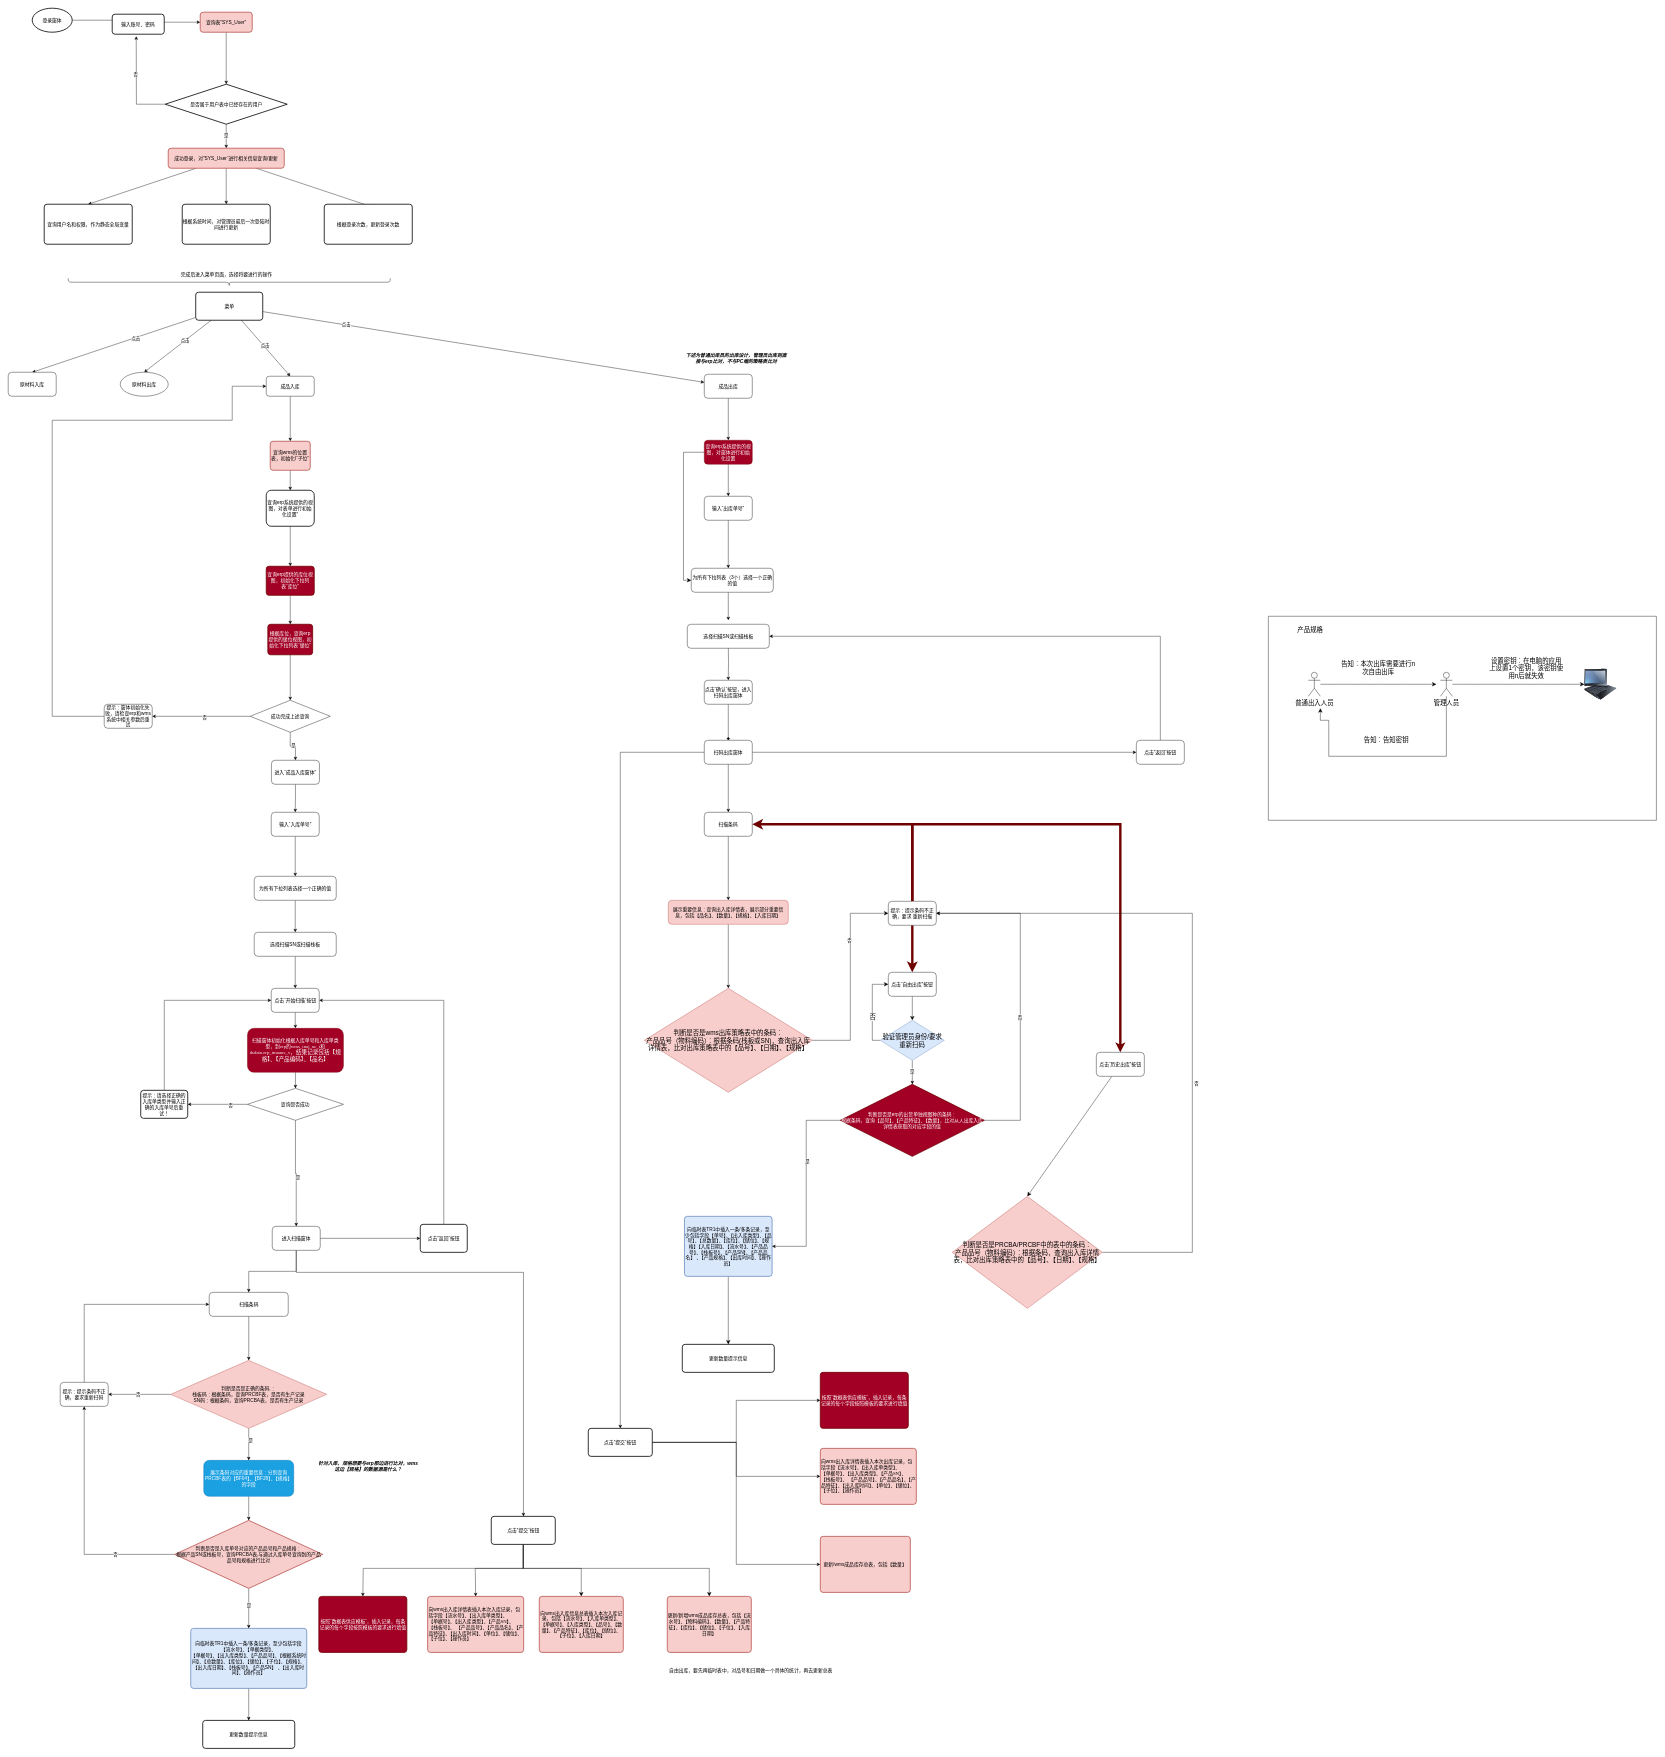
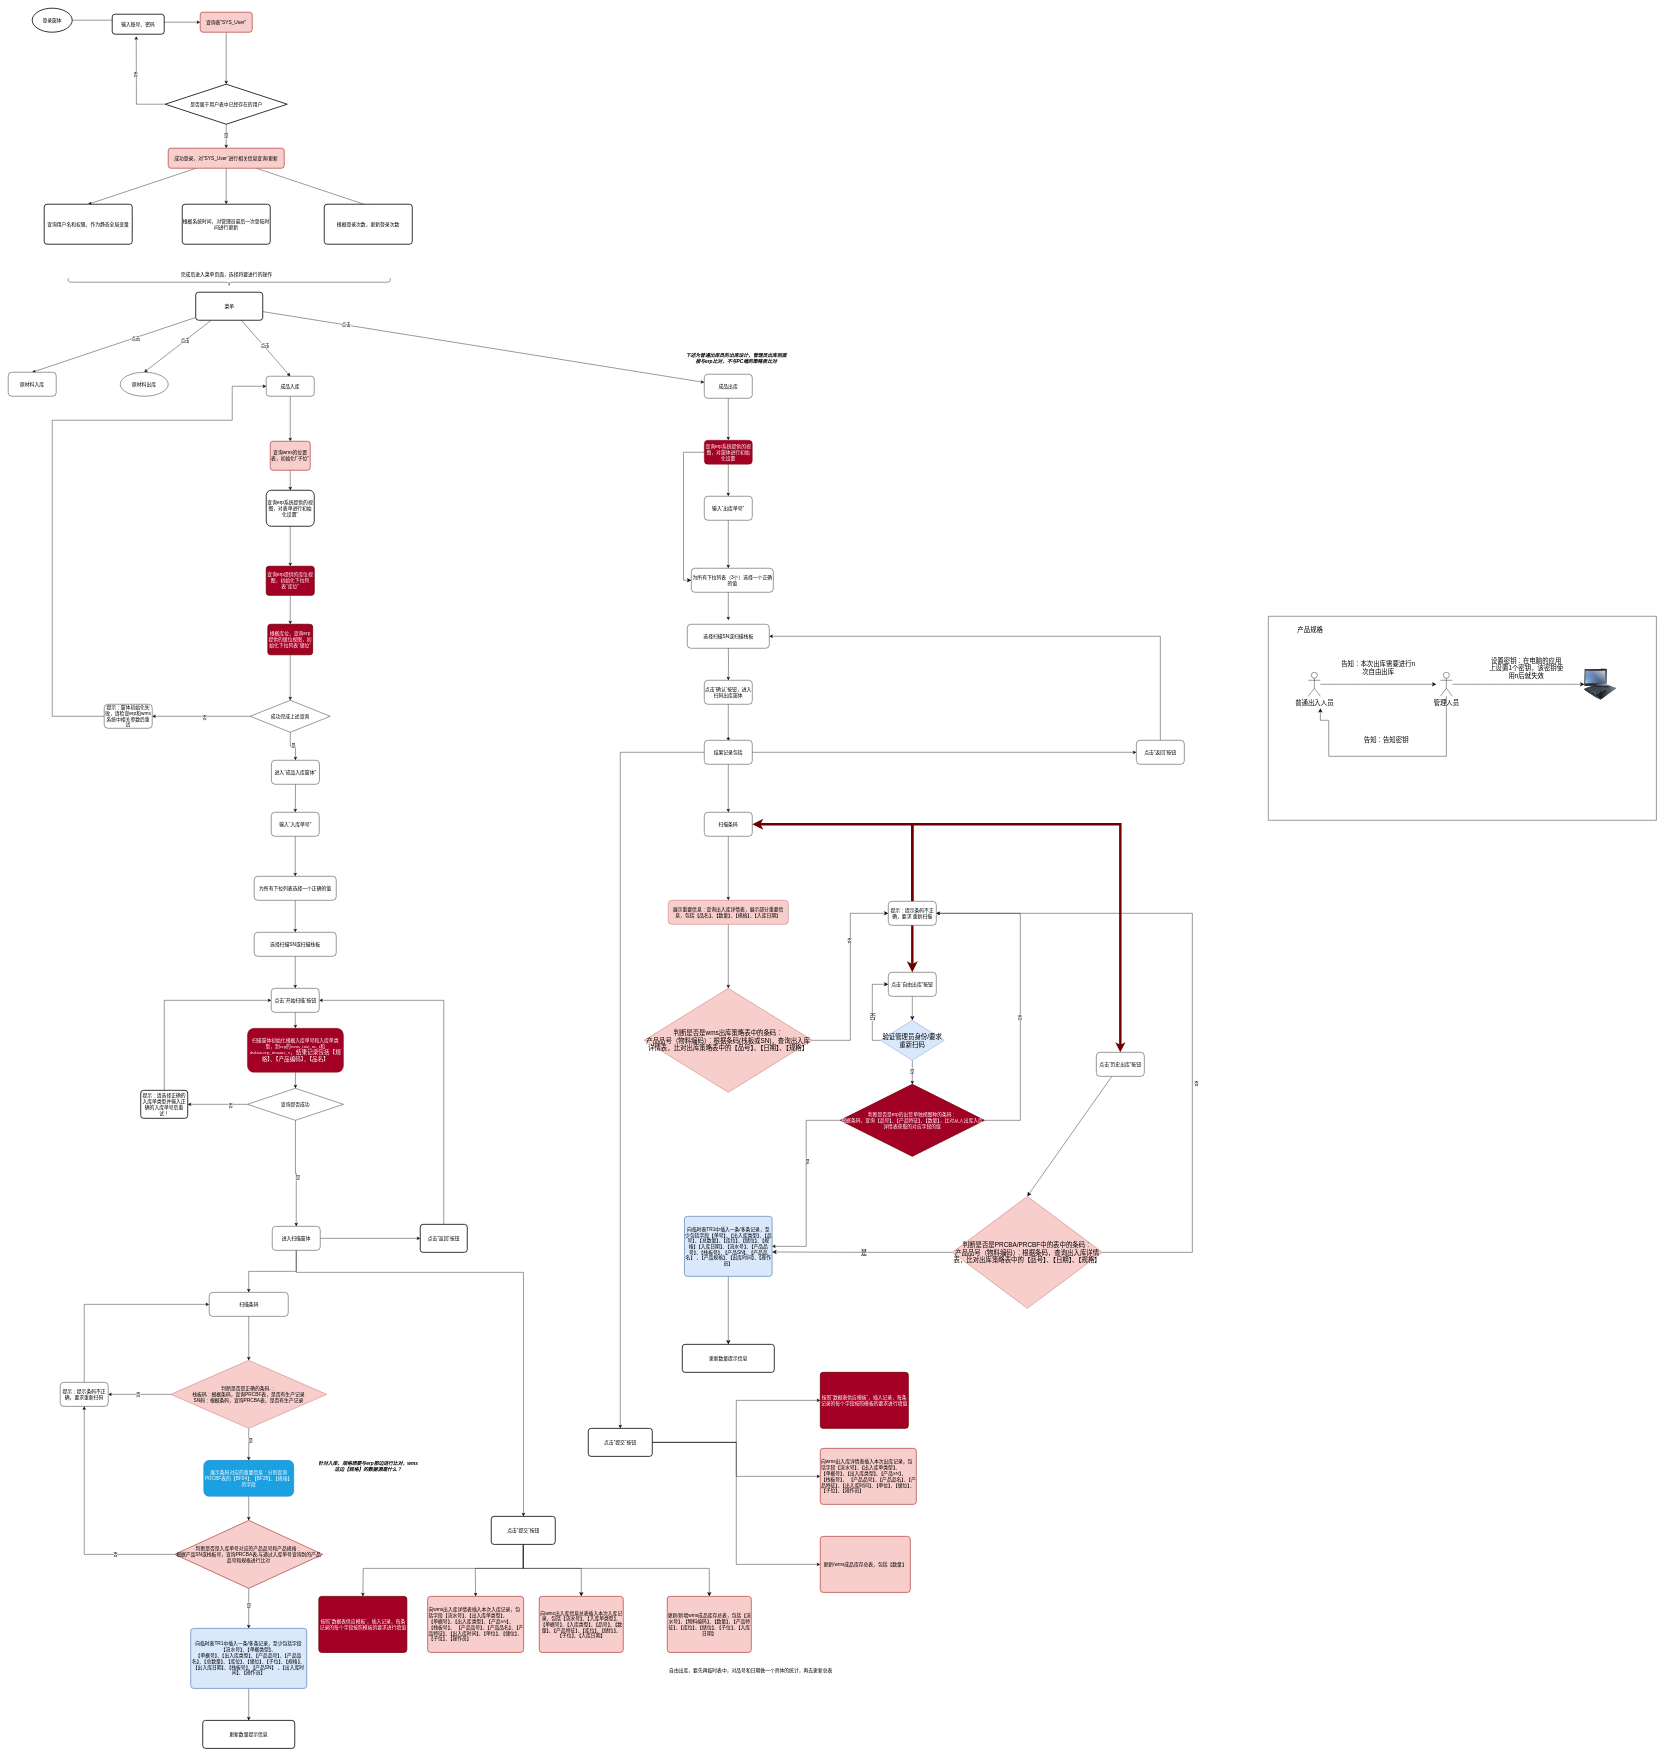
(728, 752) -> (728, 752)
none -> (864, 1252)
(249, 1658) -> (249, 1658)
